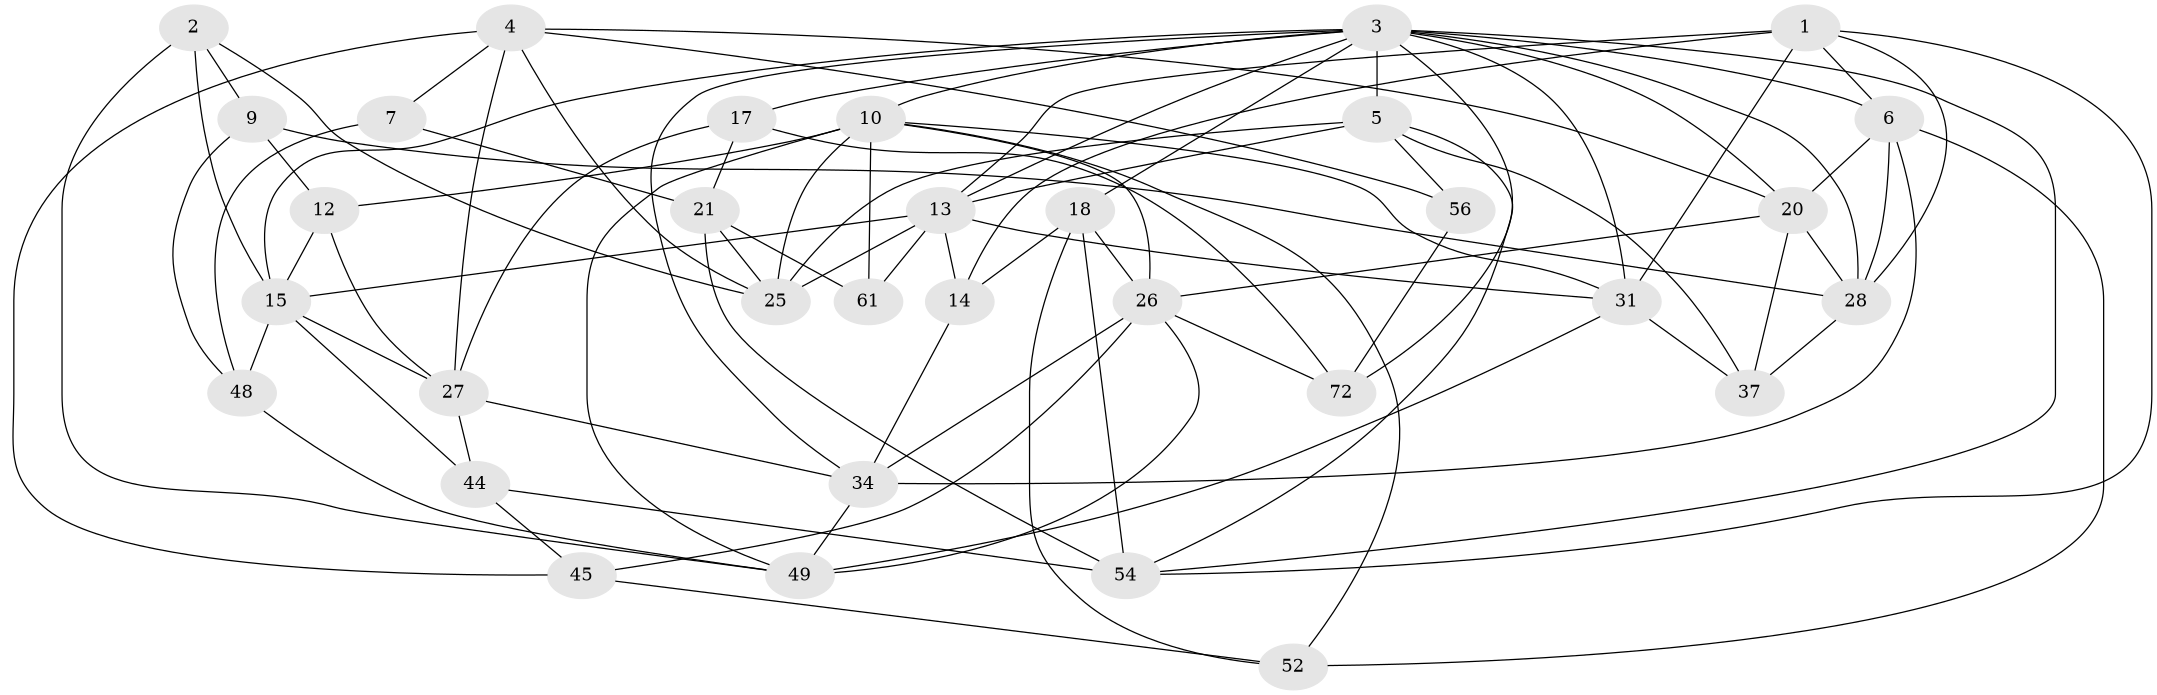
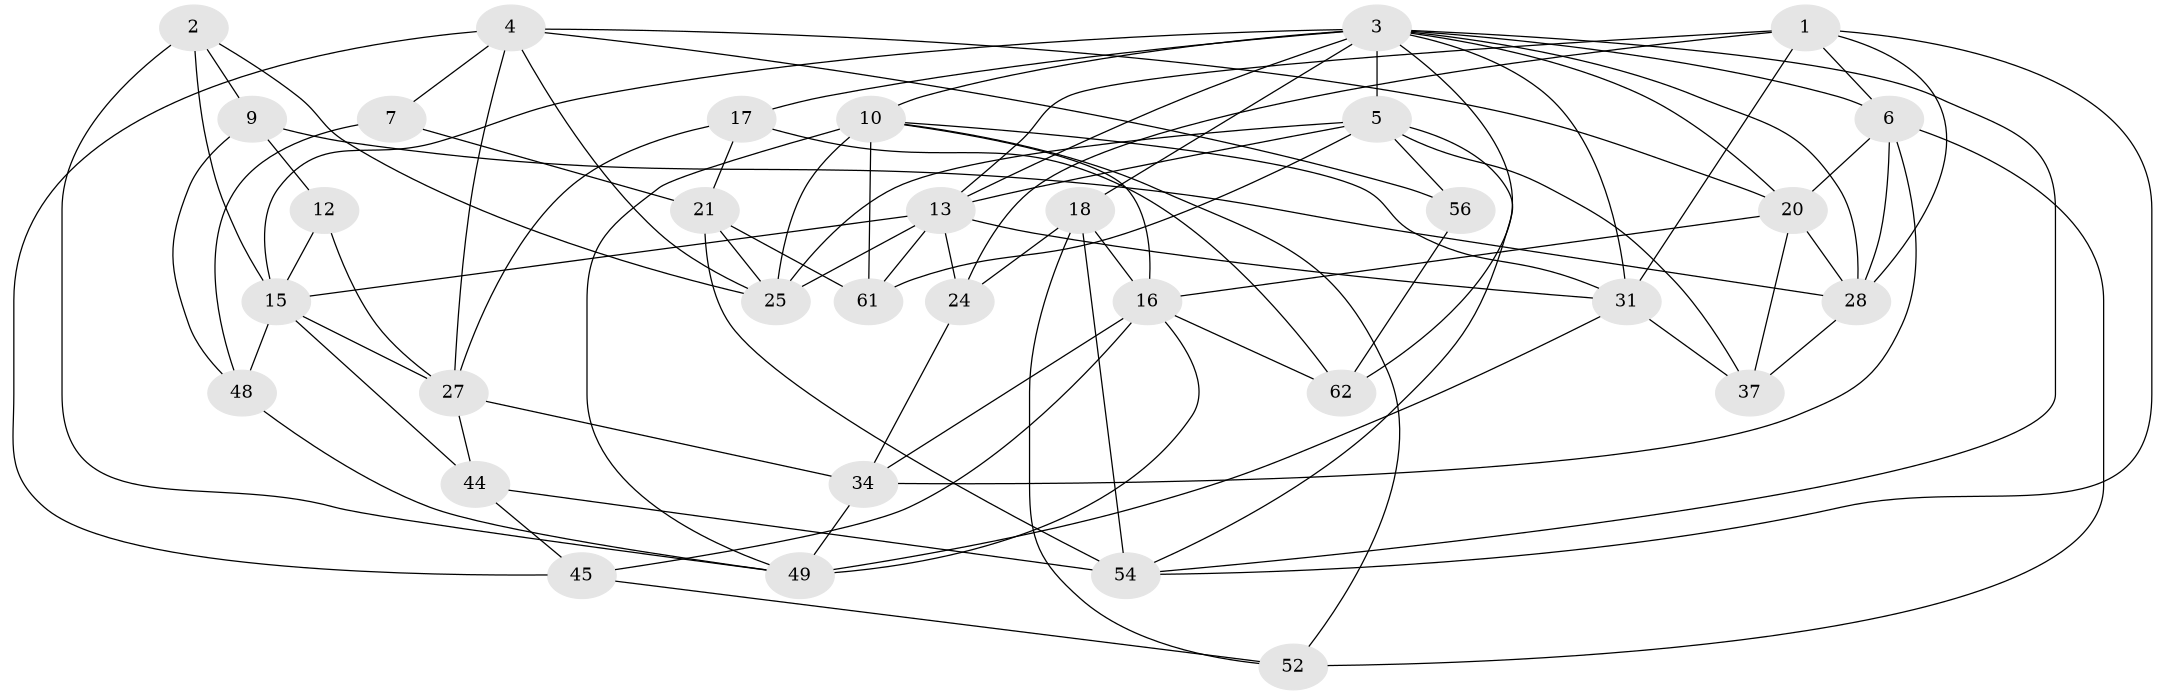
(736, 82) -> none
(564, 179) -> none
none -> (1130, 232)
(960, 302) -> (960, 302)
(1147, 302) -> (1147, 302)
(1341, 393) -> (1341, 393)
